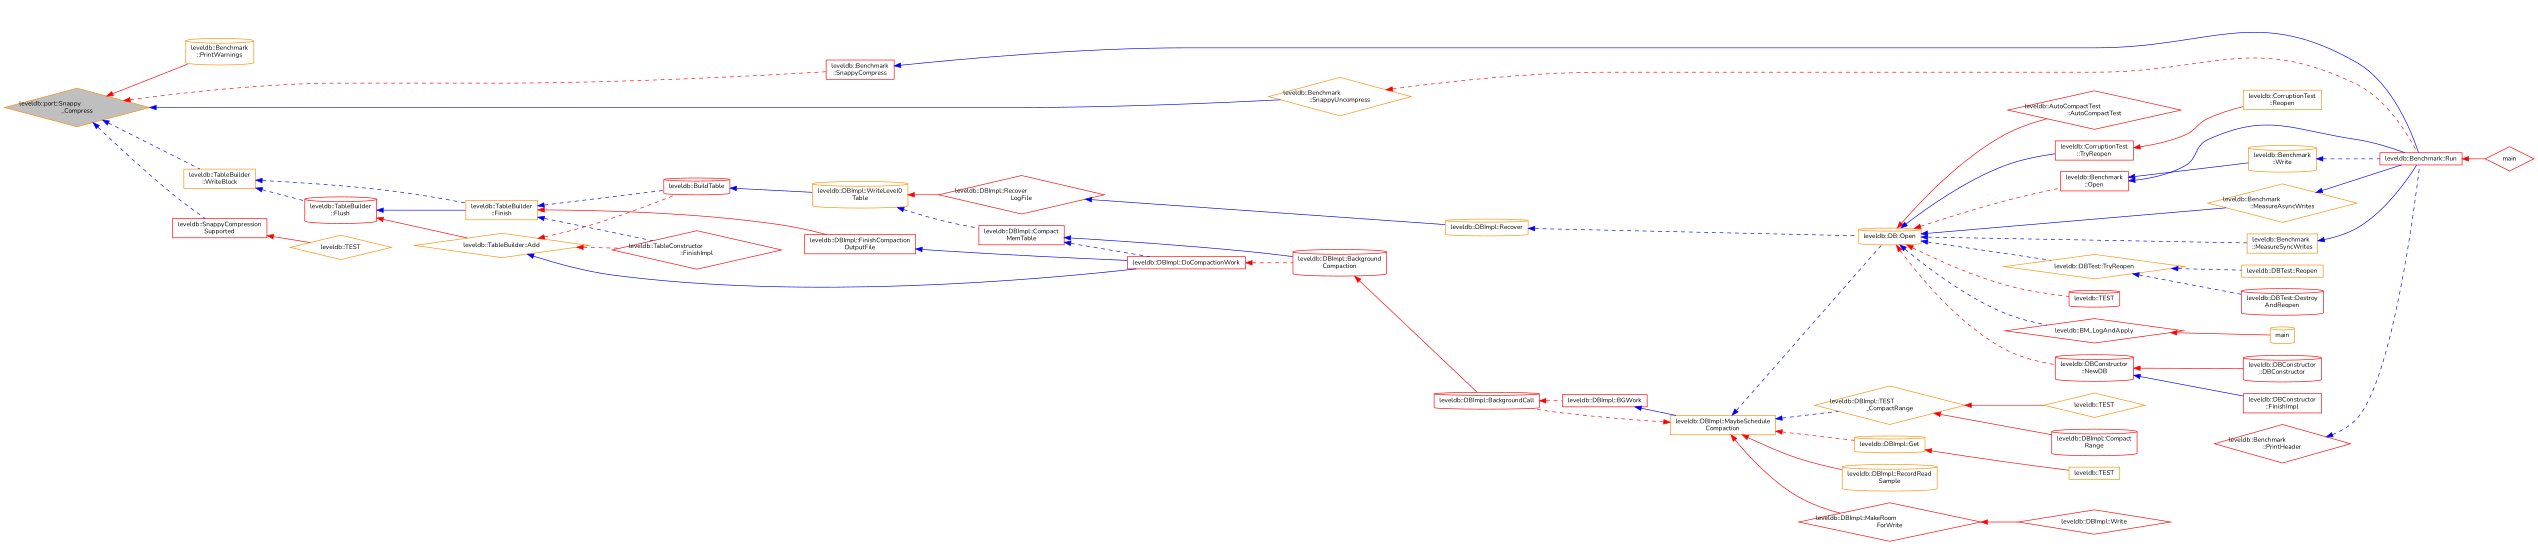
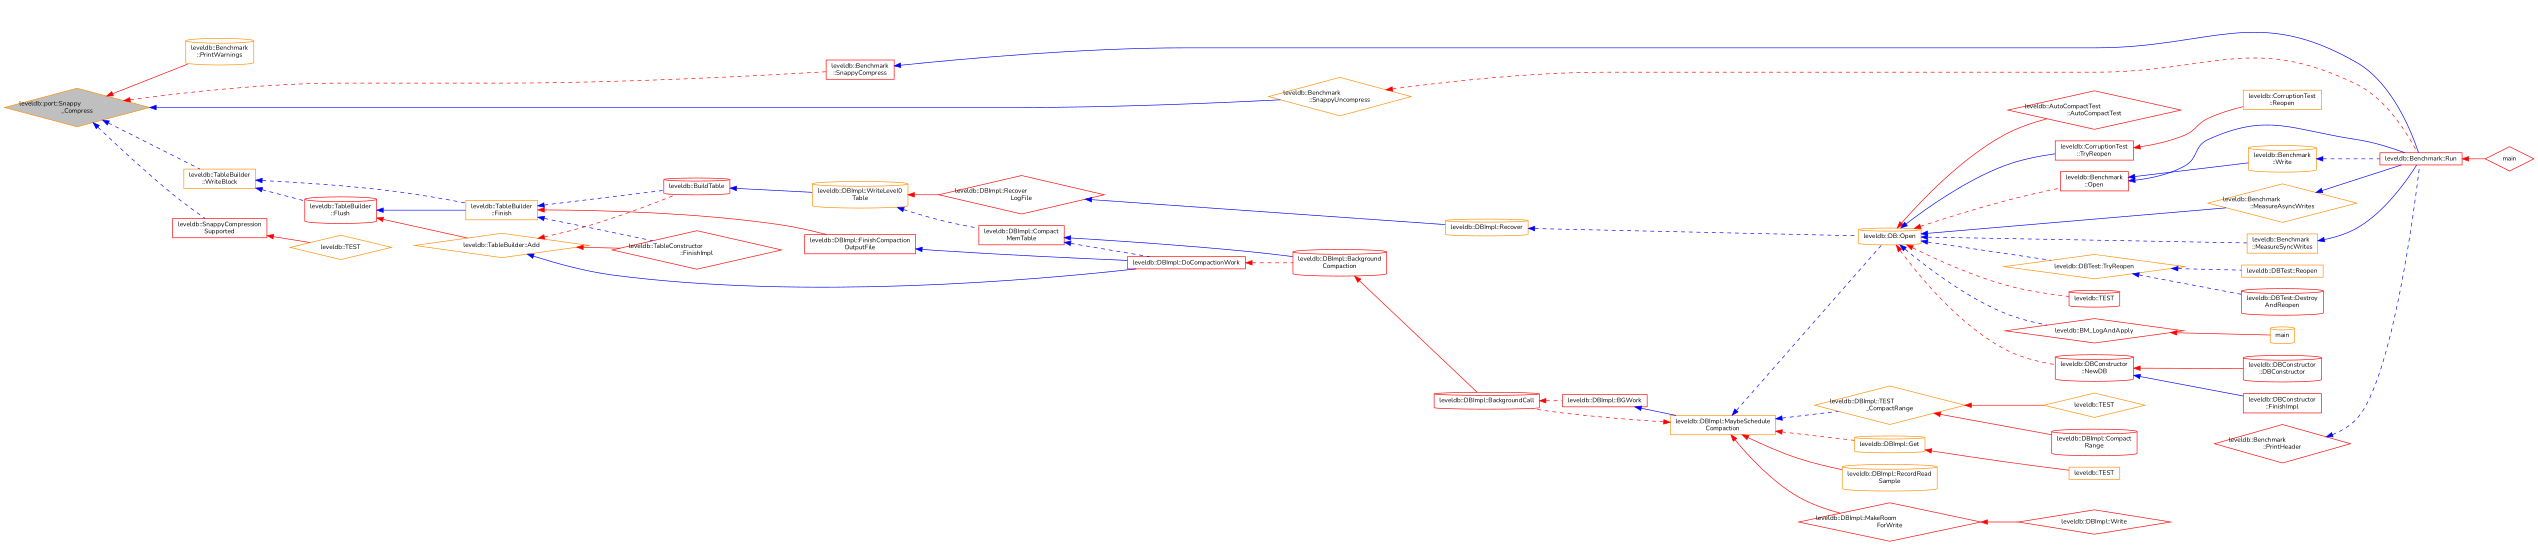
(602, 248) -> (602, 248)
